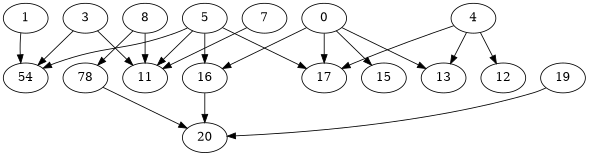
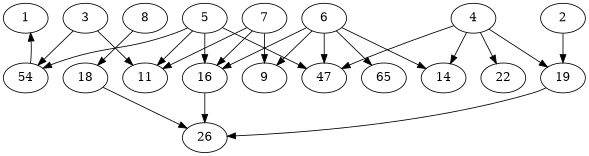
(324, 18) -> (324, 18)
none -> (563, 18)
(20, 44) -> (31, 52)
none -> (238, 45)
none -> (515, 46)
(145, 48) -> none
(85, 78) -> (85, 78)
none -> (265, 78)
(324, 78) -> (324, 78)
(384, 78) -> (384, 78)
(444, 78) -> (444, 78)
(503, 78) -> (503, 78)
(205, 138) -> (205, 138)
